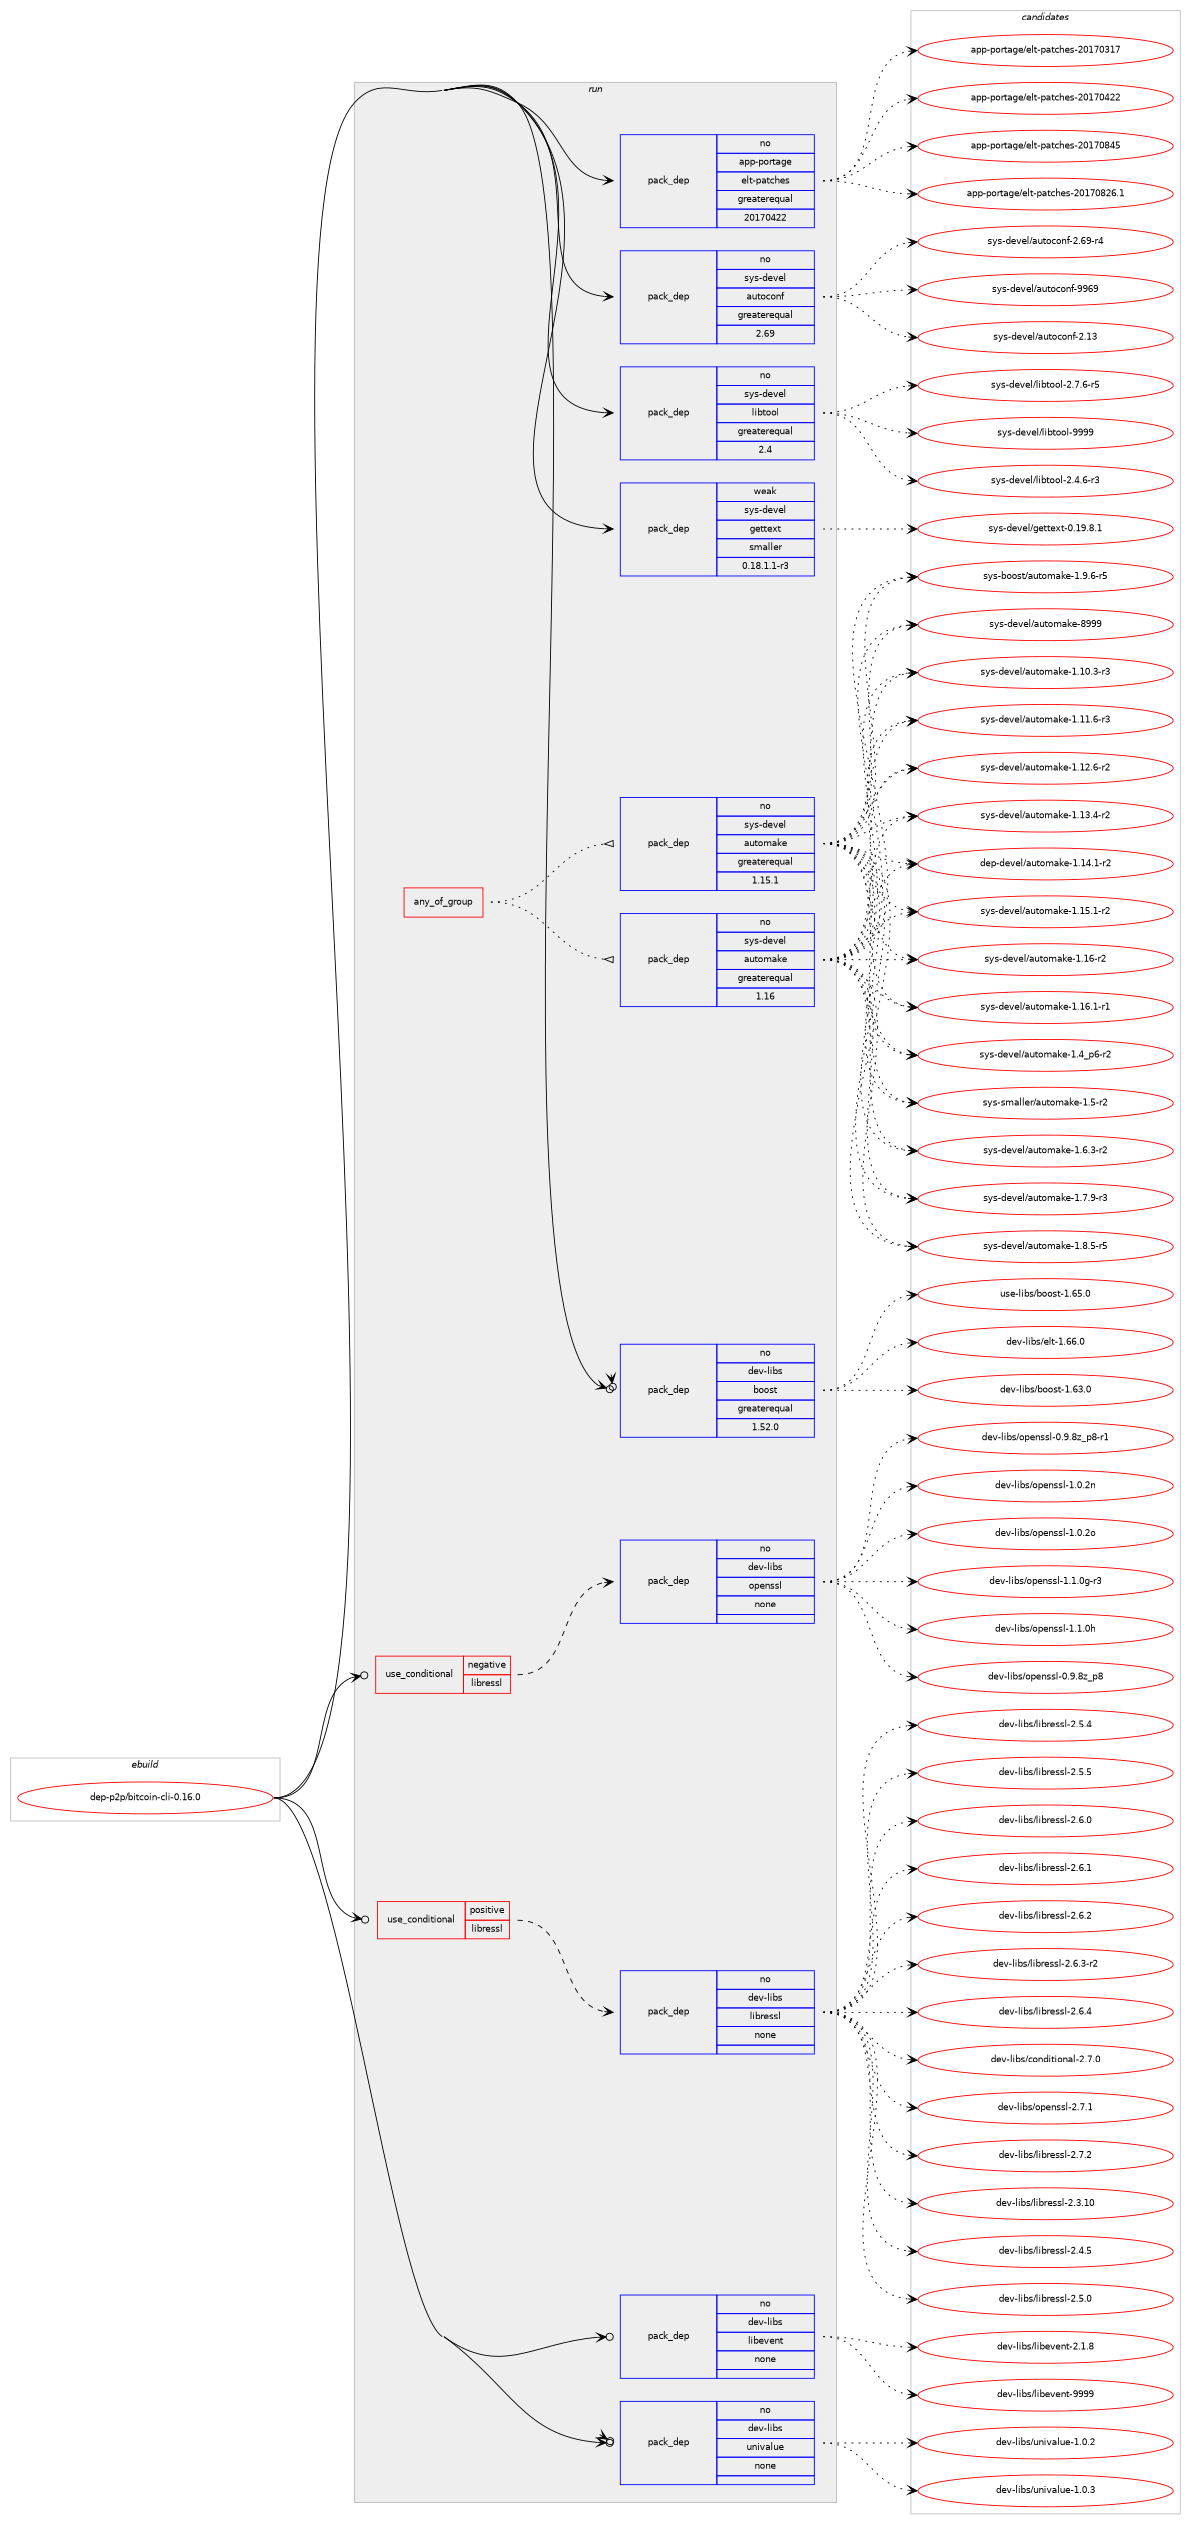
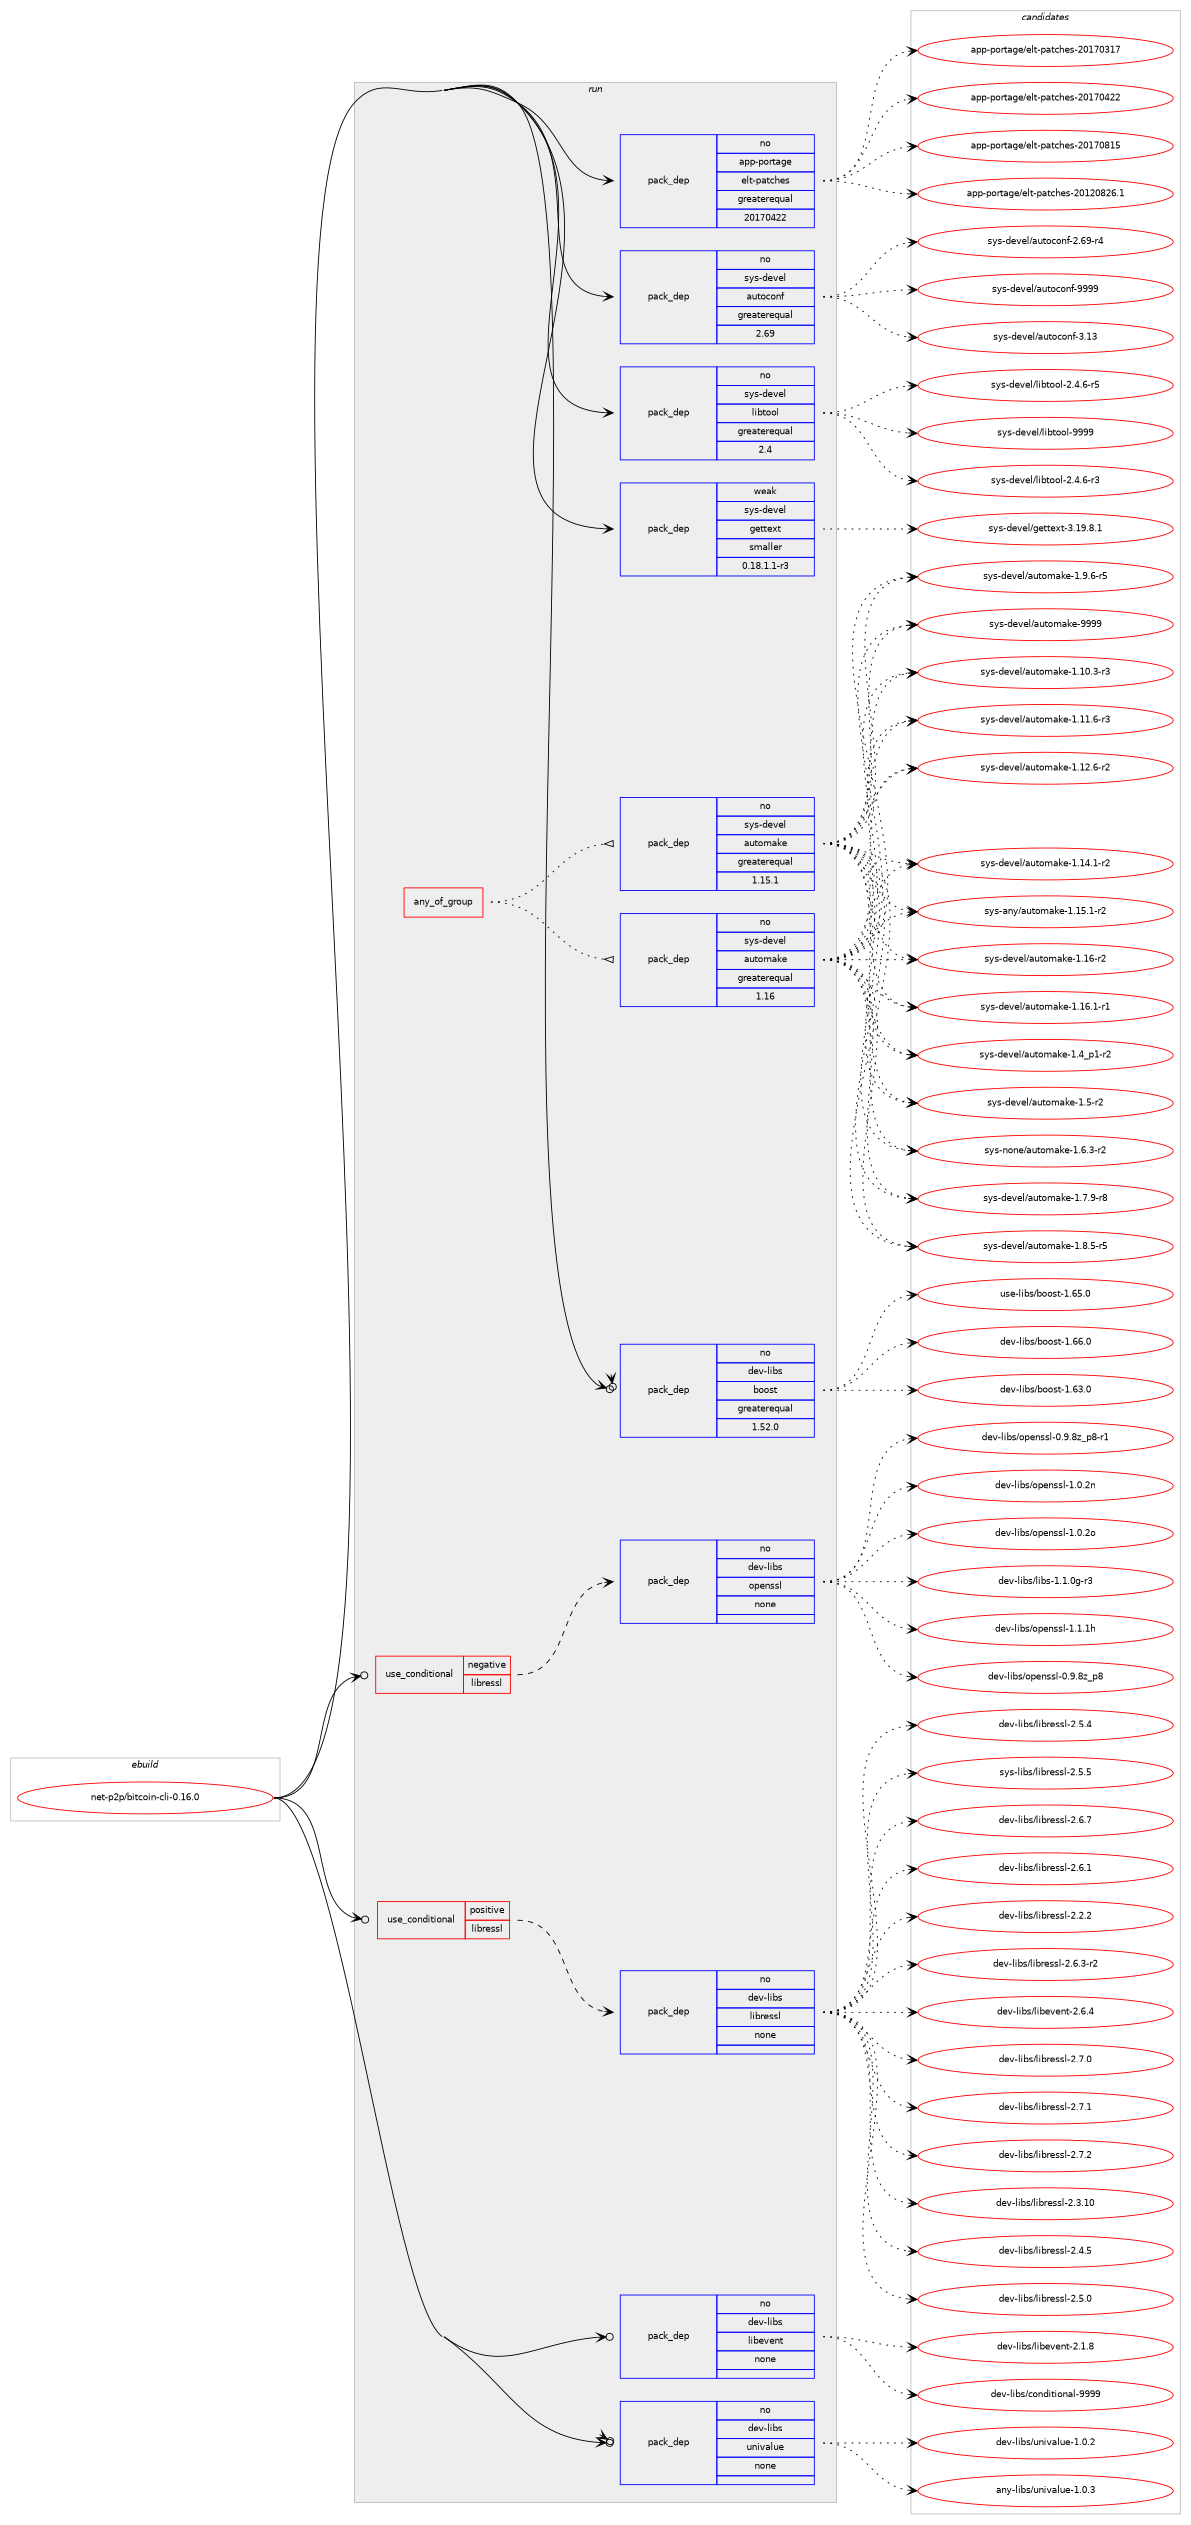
(1046, 146) -> (1046, 146)
(1046, 194) -> (1046, 194)
(1046, 290) -> (1046, 290)
(1046, 338) -> (1046, 338)
(1046, 385) -> (1046, 385)
(1046, 529) -> (1046, 529)
(1046, 577) -> (1046, 577)
(1046, 625) -> (1046, 625)
(1046, 816) -> none
(1046, 864) -> (1046, 864)
(1046, 912) -> (1046, 912)
(1046, 1055) -> (1046, 1055)
(1046, 1103) -> (1046, 1103)
(1046, 1151) -> (1046, 1151)
(1046, 1199) -> (1046, 1199)
(1046, 1342) -> (1046, 1342)
(1046, 1582) -> (1046, 1582)
(1046, 1630) -> (1046, 1630)
(1046, 1773) -> (1046, 1773)
(145, 1798) -> (145, 1798)
(1046, 1821) -> (1046, 1821)
(1046, 1917) -> (1046, 1917)
(1046, 2012) -> (1046, 2012)
(1046, 2060) -> (1046, 2060)
(1046, 2108) -> (1046, 2108)
(1046, 2395) -> (1046, 2395)
(1046, 2491) -> (1046, 2491)
